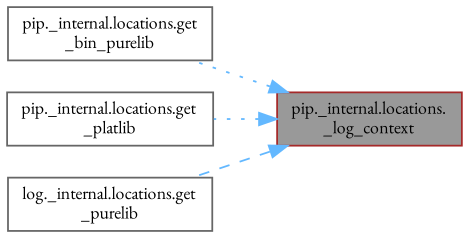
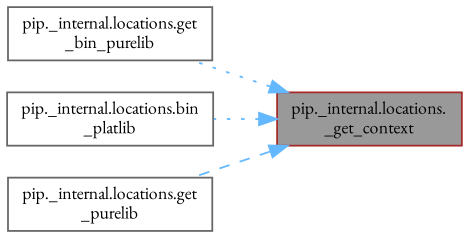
(110, 119) -> (110, 119)
(369, 119) -> (369, 119)
(110, 204) -> (110, 204)
